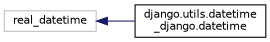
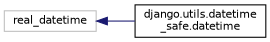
(200, 21) -> (200, 21)
